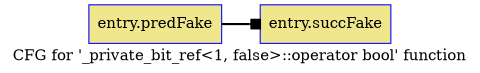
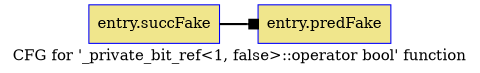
(235, 24) -> (233, 24)
